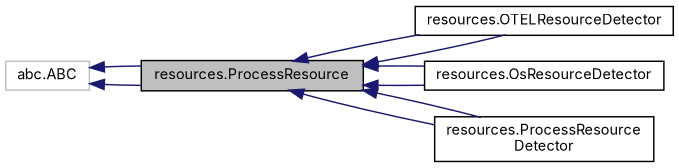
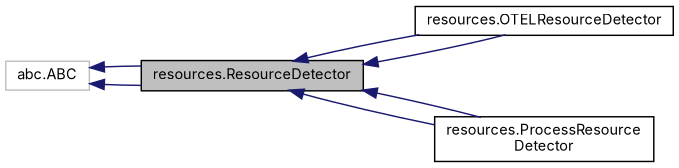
(252, 76) -> (252, 76)
(544, 76) -> none
